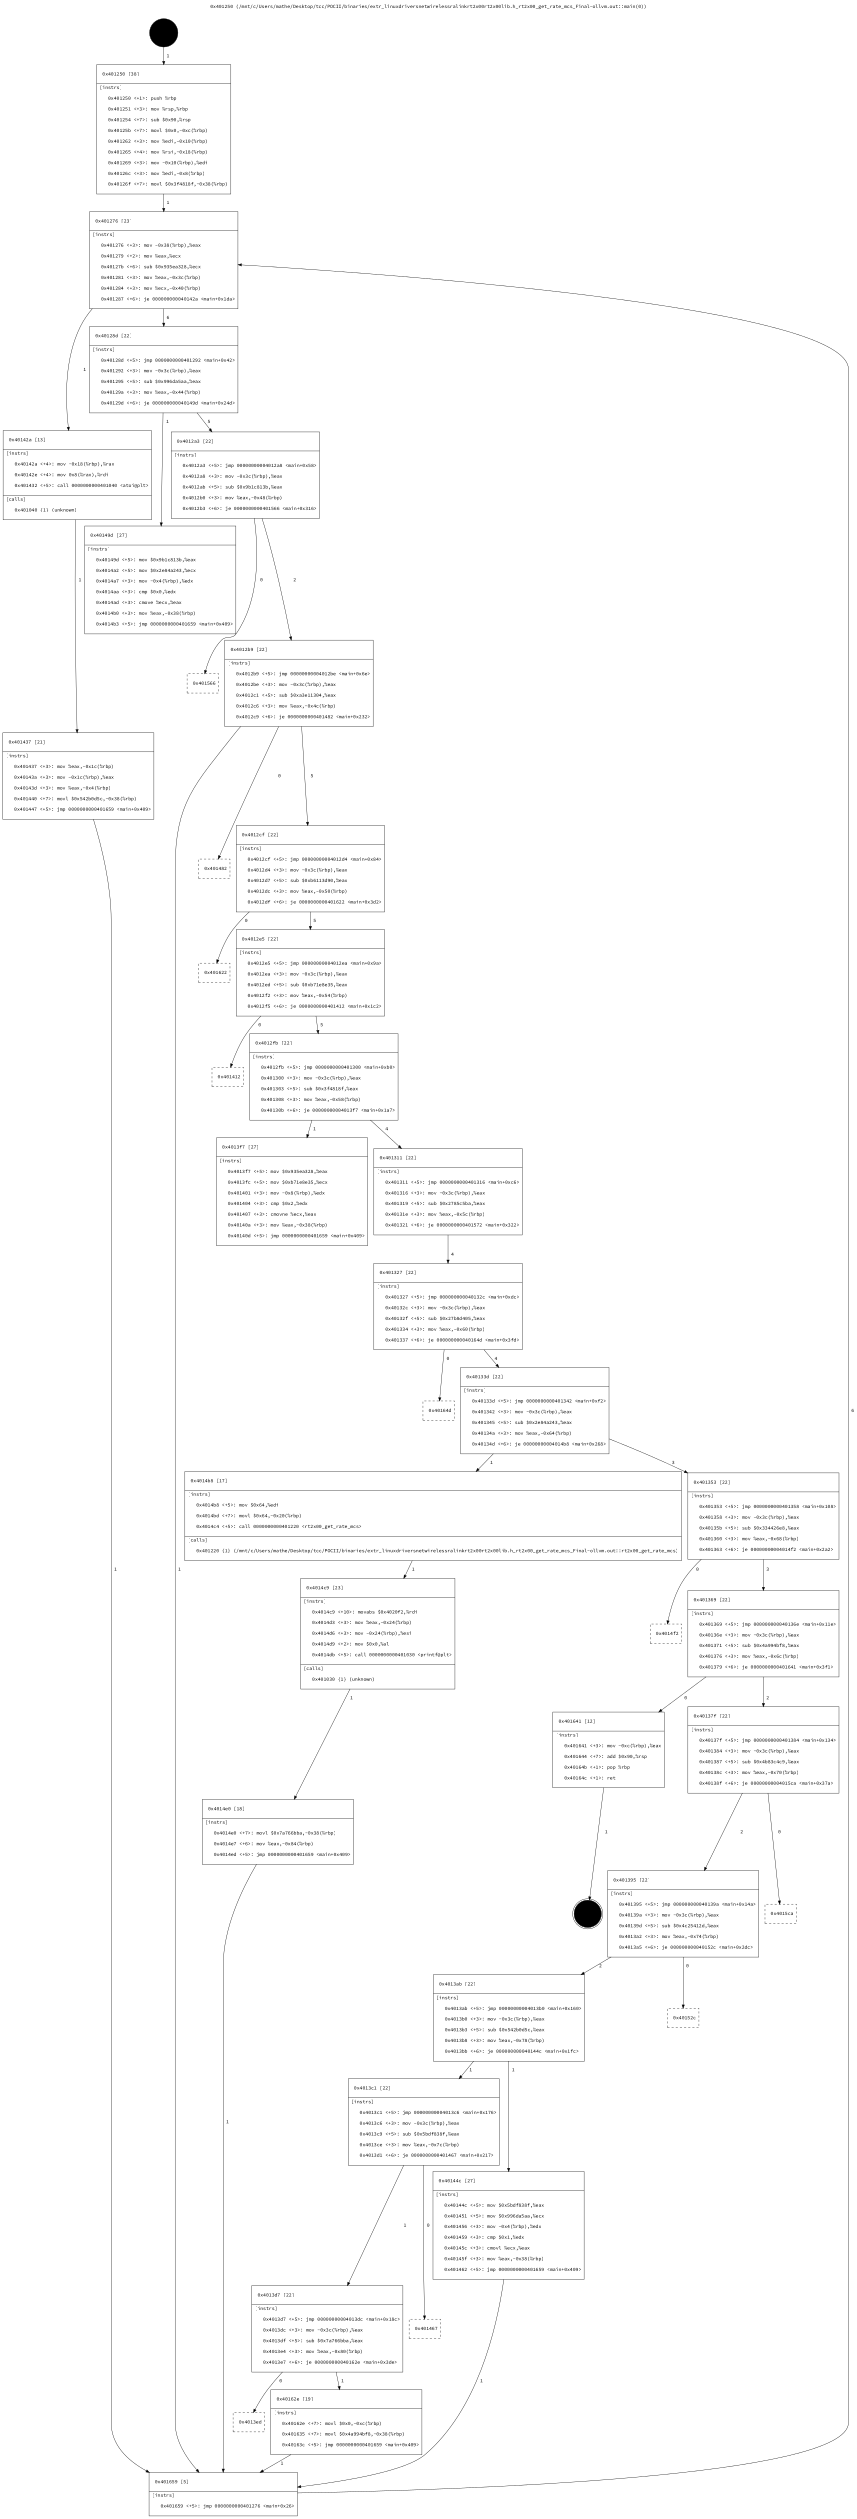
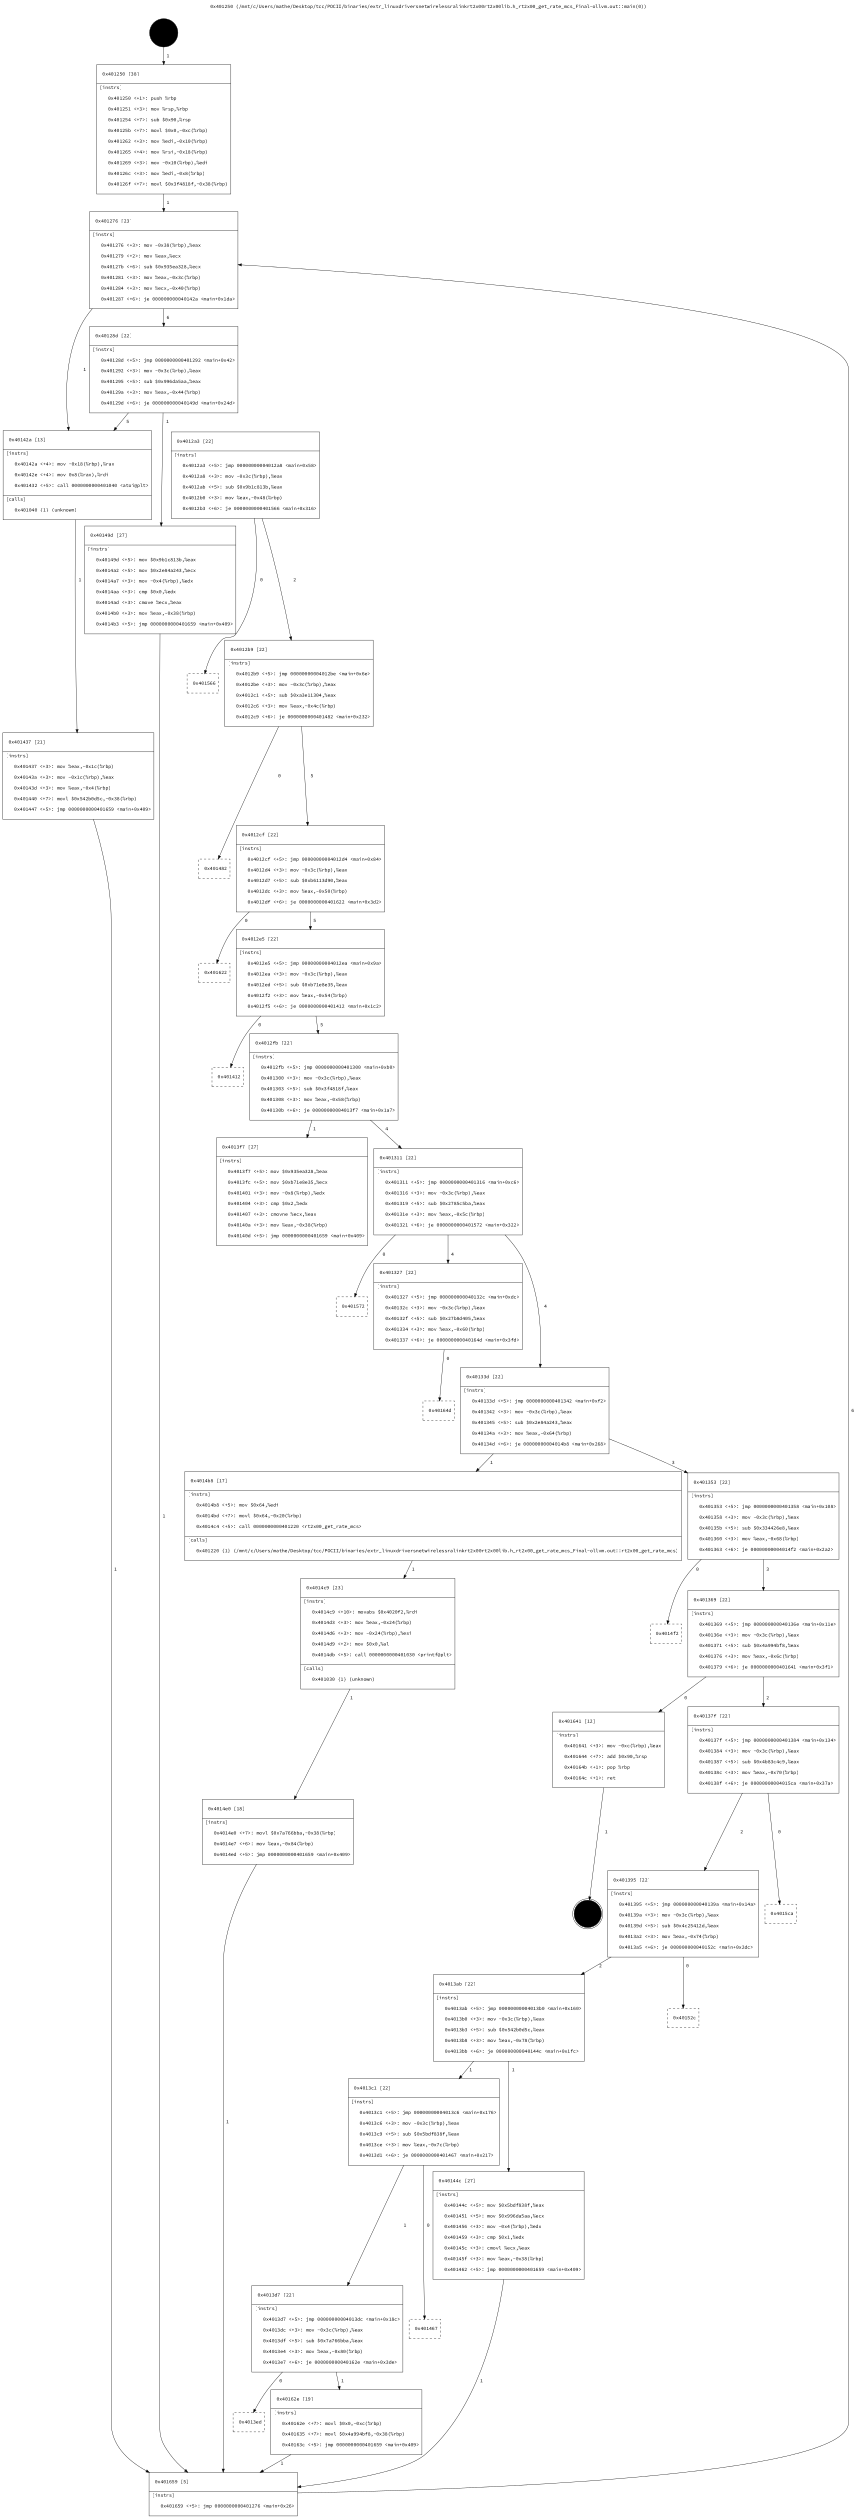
(203, 421) -> (122, 420)
none -> (352, 1307)
(490, 1357) -> (536, 1295)
(175, 1592) -> (160, 1556)
